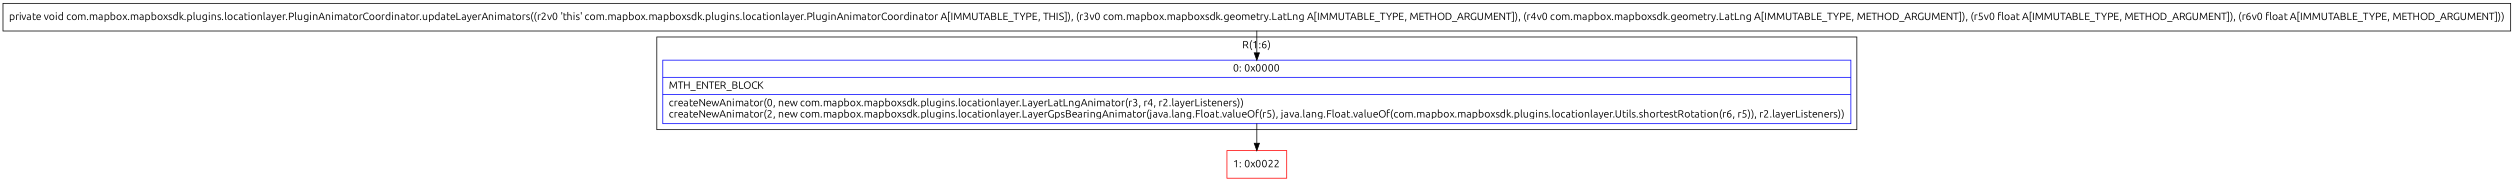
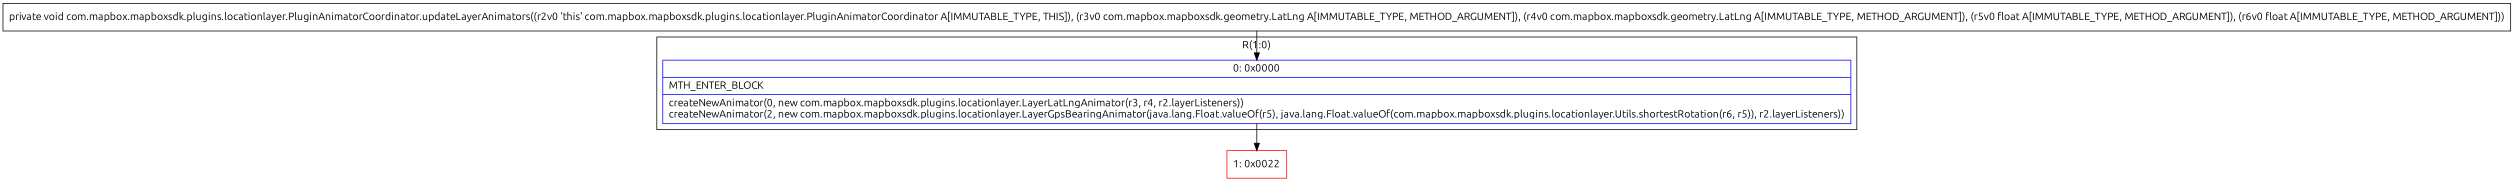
(1257, 46) -> (1257, 46)
